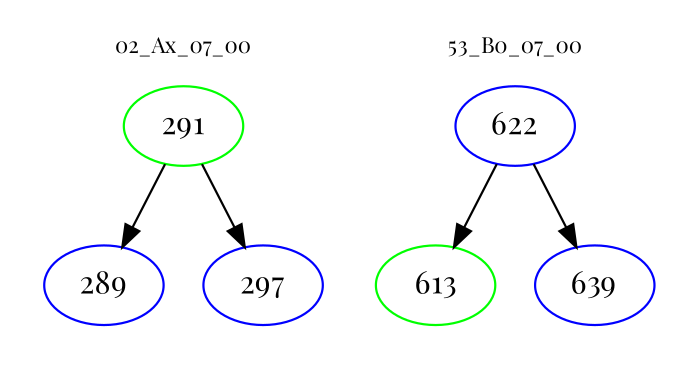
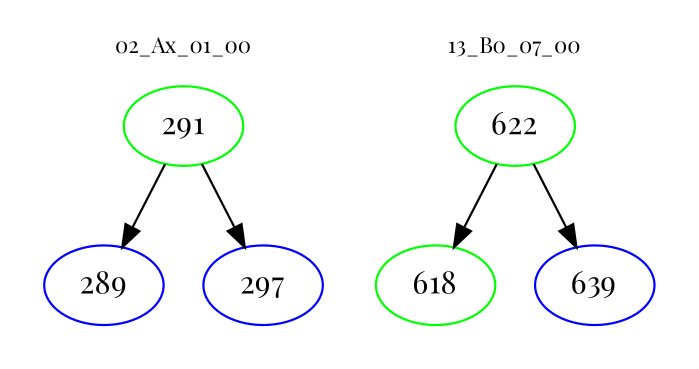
(184, 48) -> (184, 48)
(515, 48) -> (515, 48)
(515, 126) -> (515, 126)
(436, 285) -> (436, 285)
